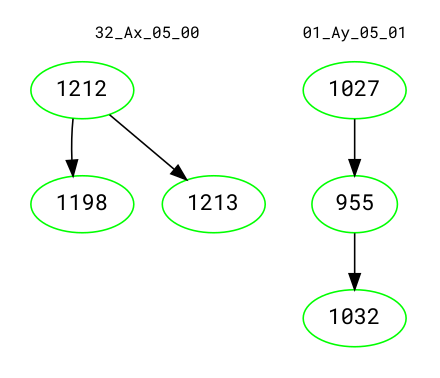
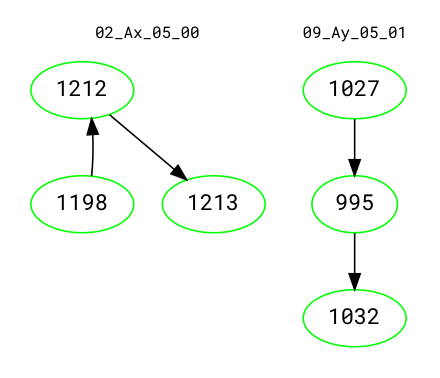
(148, 34) -> (148, 34)
(355, 34) -> (355, 34)
(72, 139) -> (93, 155)
(355, 204) -> (355, 204)
